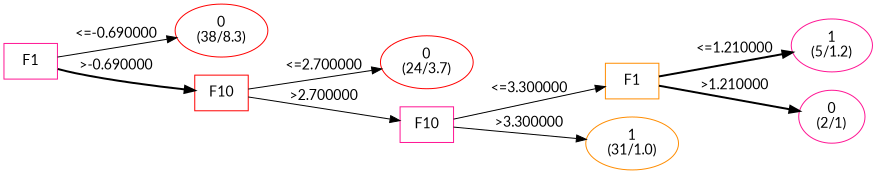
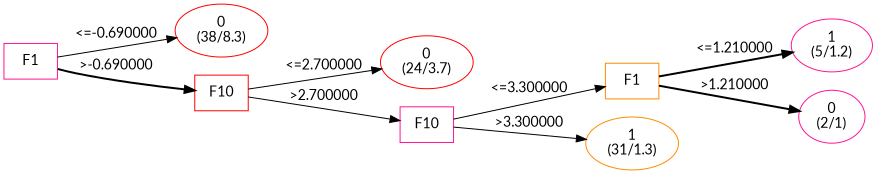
(632, 143) -> (632, 143)
